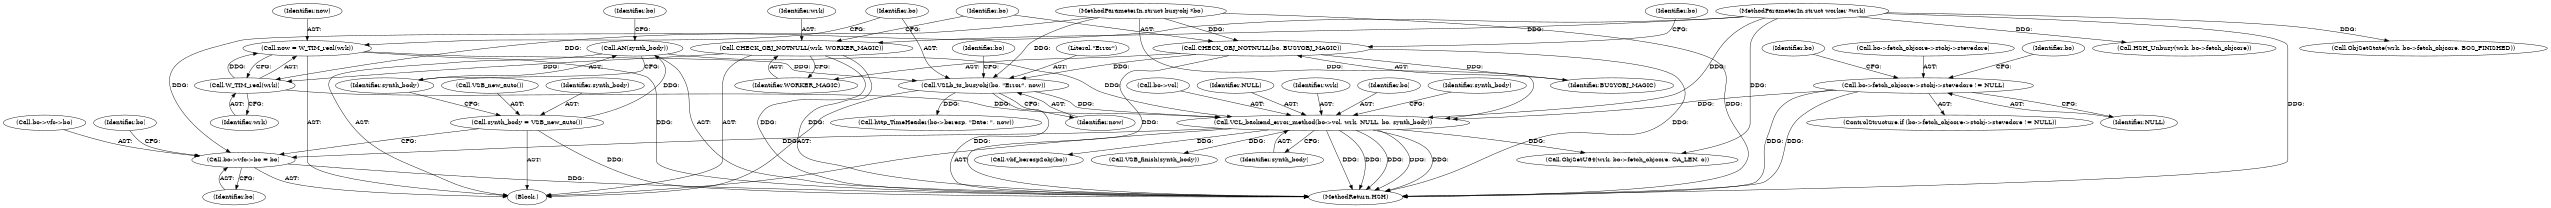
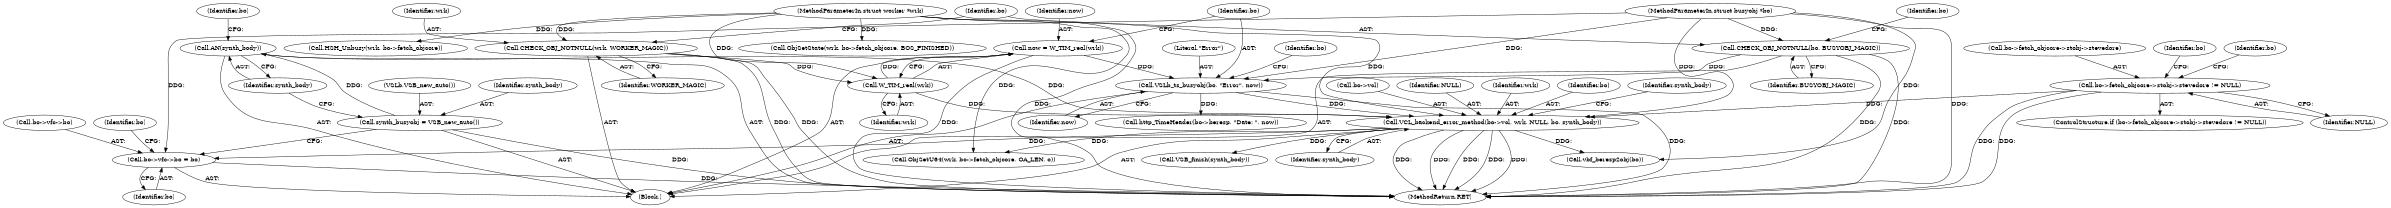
(1009, 61) -> (1247, 137)
(1476, 67) -> (1820, 67)
(490, 86) -> (420, 86)
(527, 123) -> (420, 123)
none -> (1878, 125)
(1356, 197) -> (1440, 197)
